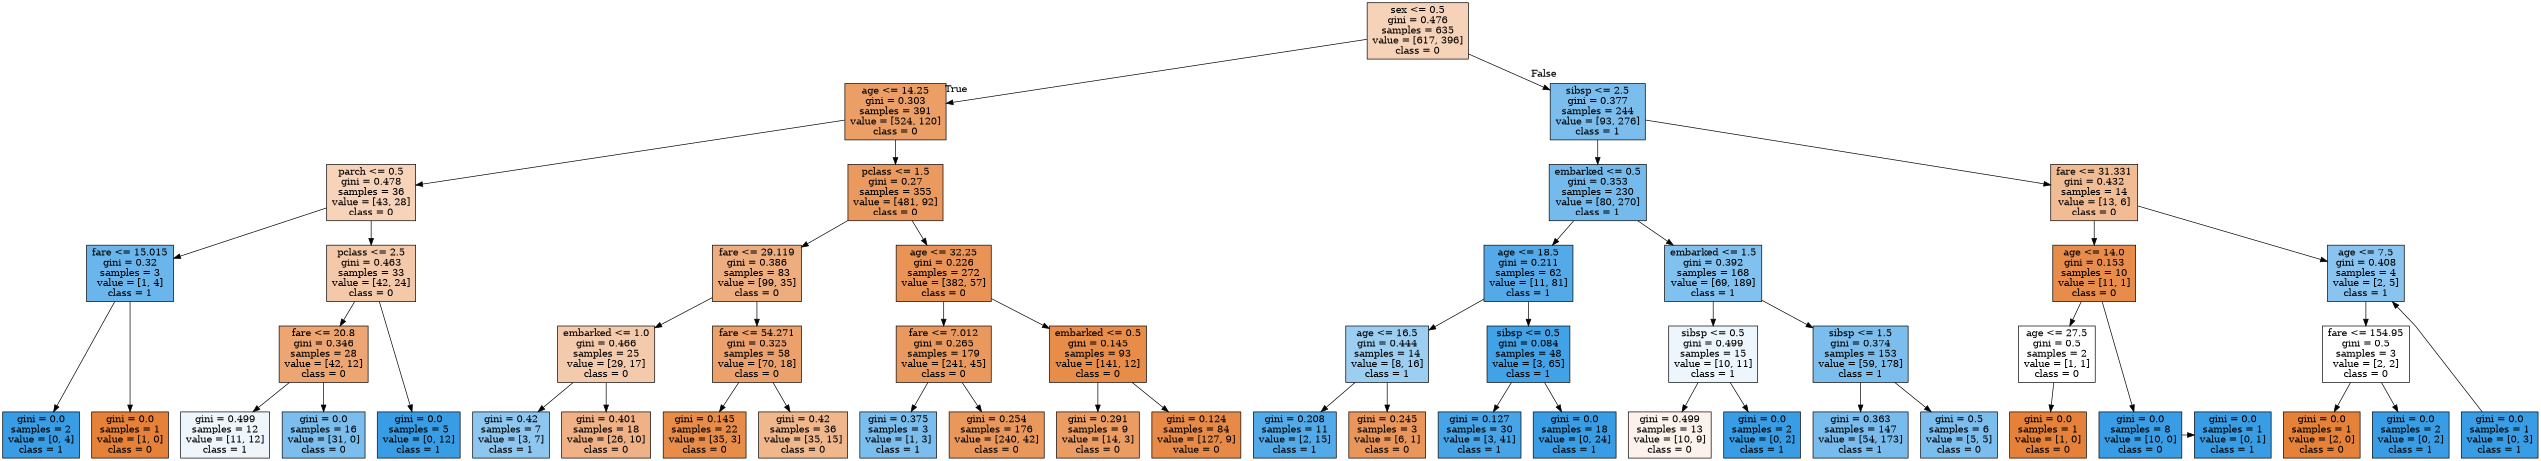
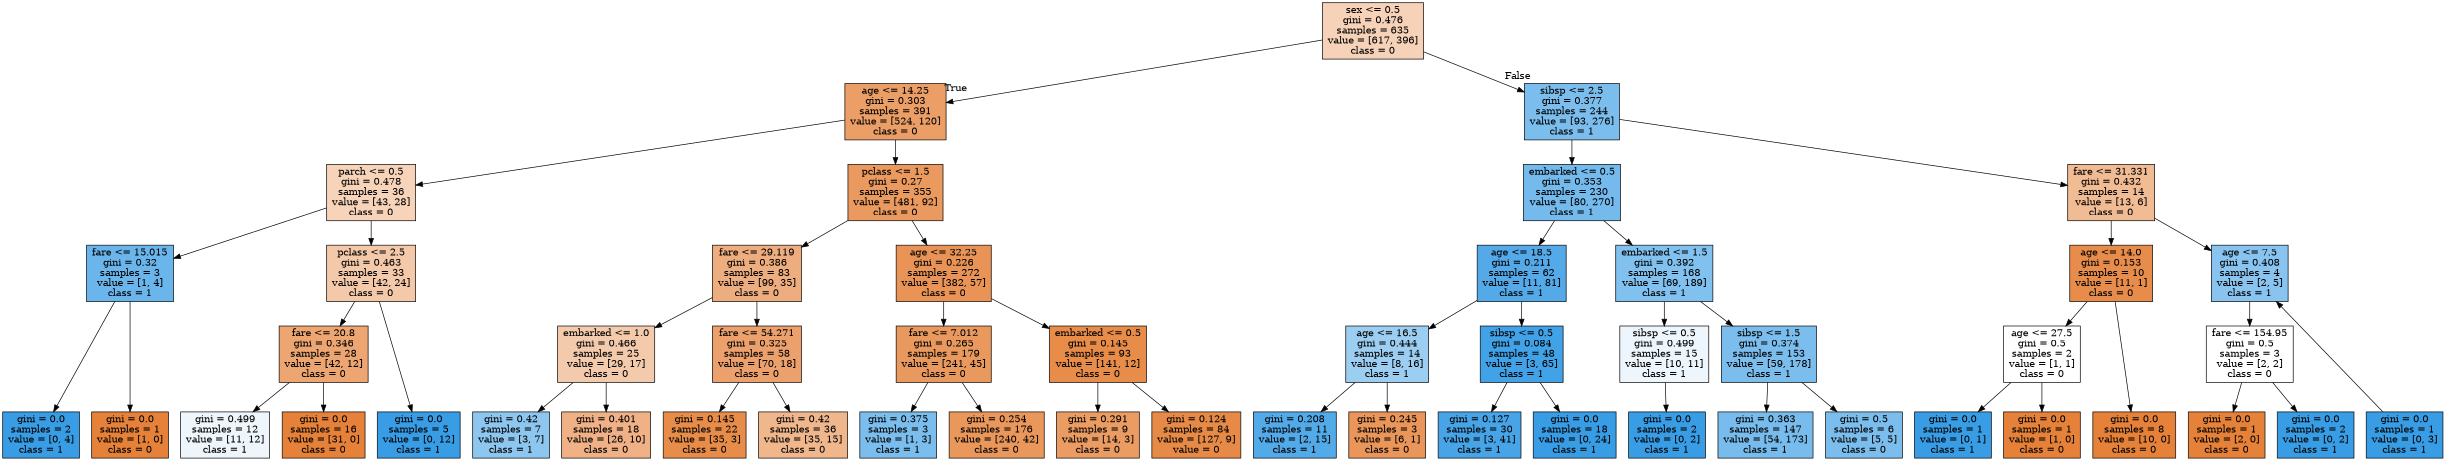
(324, 435) -> (324, 435)
(1670, 435) -> none
(2140, 435) -> (2134, 435)
(2185, 435) -> (1997, 395)
